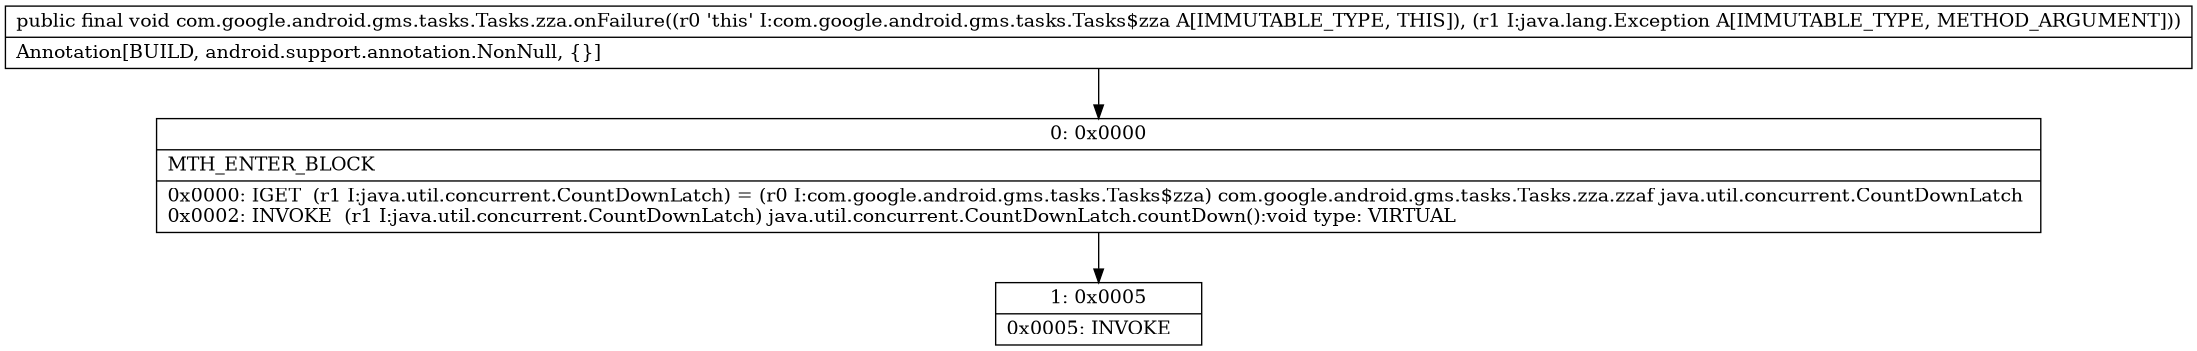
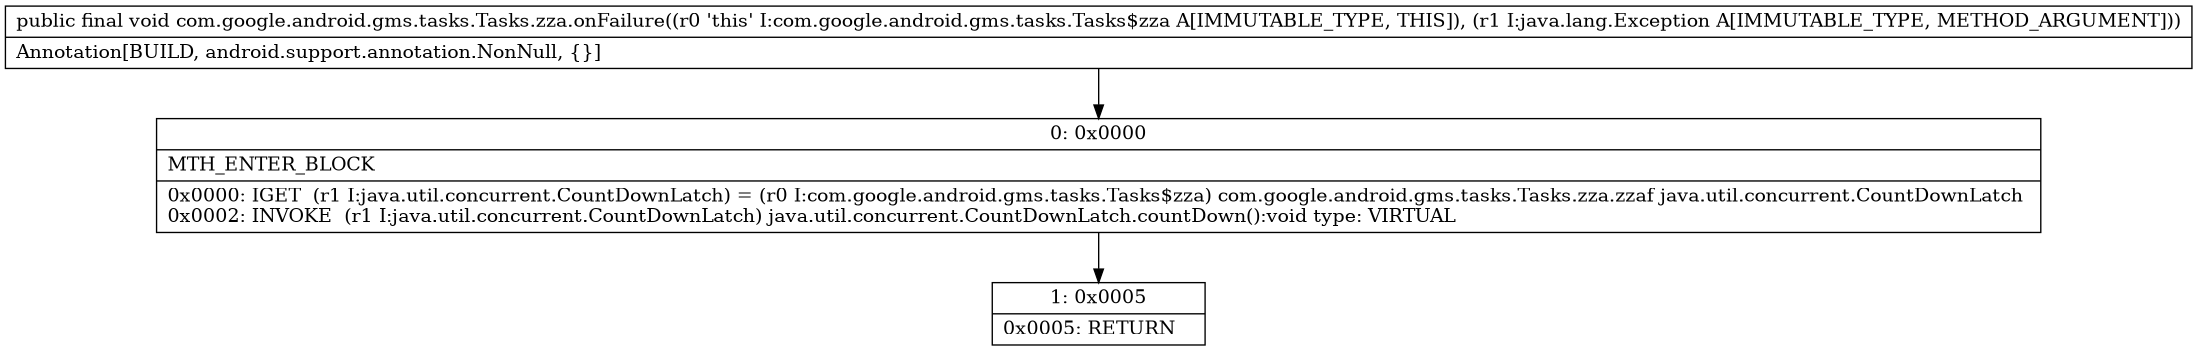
(1099, 329) -> (1099, 329)
